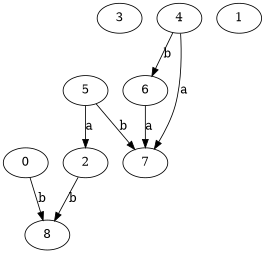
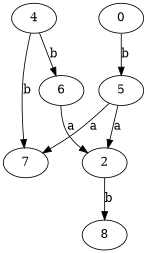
(120, 18) -> none
(239, 18) -> none
(184, 91) -> (27, 91)
(145, 122) -> (65, 129)
(124, 127) -> (93, 127)
(35, 195) -> (121, 50)
